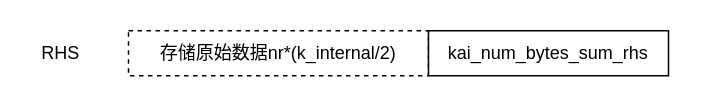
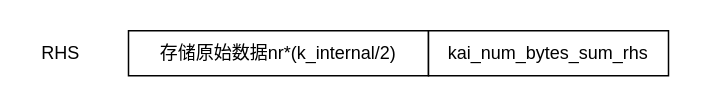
(278, 53) -> (278, 53)
